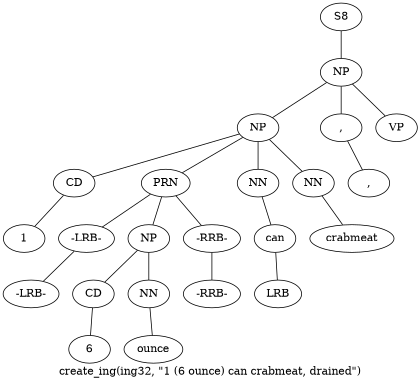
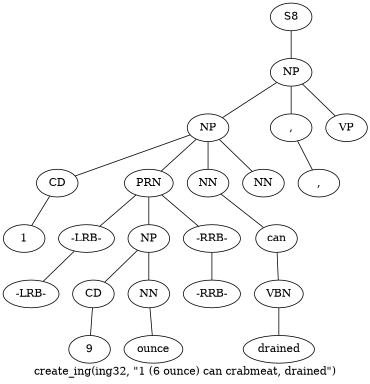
(352, 239) -> none
(278, 294) -> (279, 294)
(90, 349) -> (90, 349)
none -> (279, 349)
